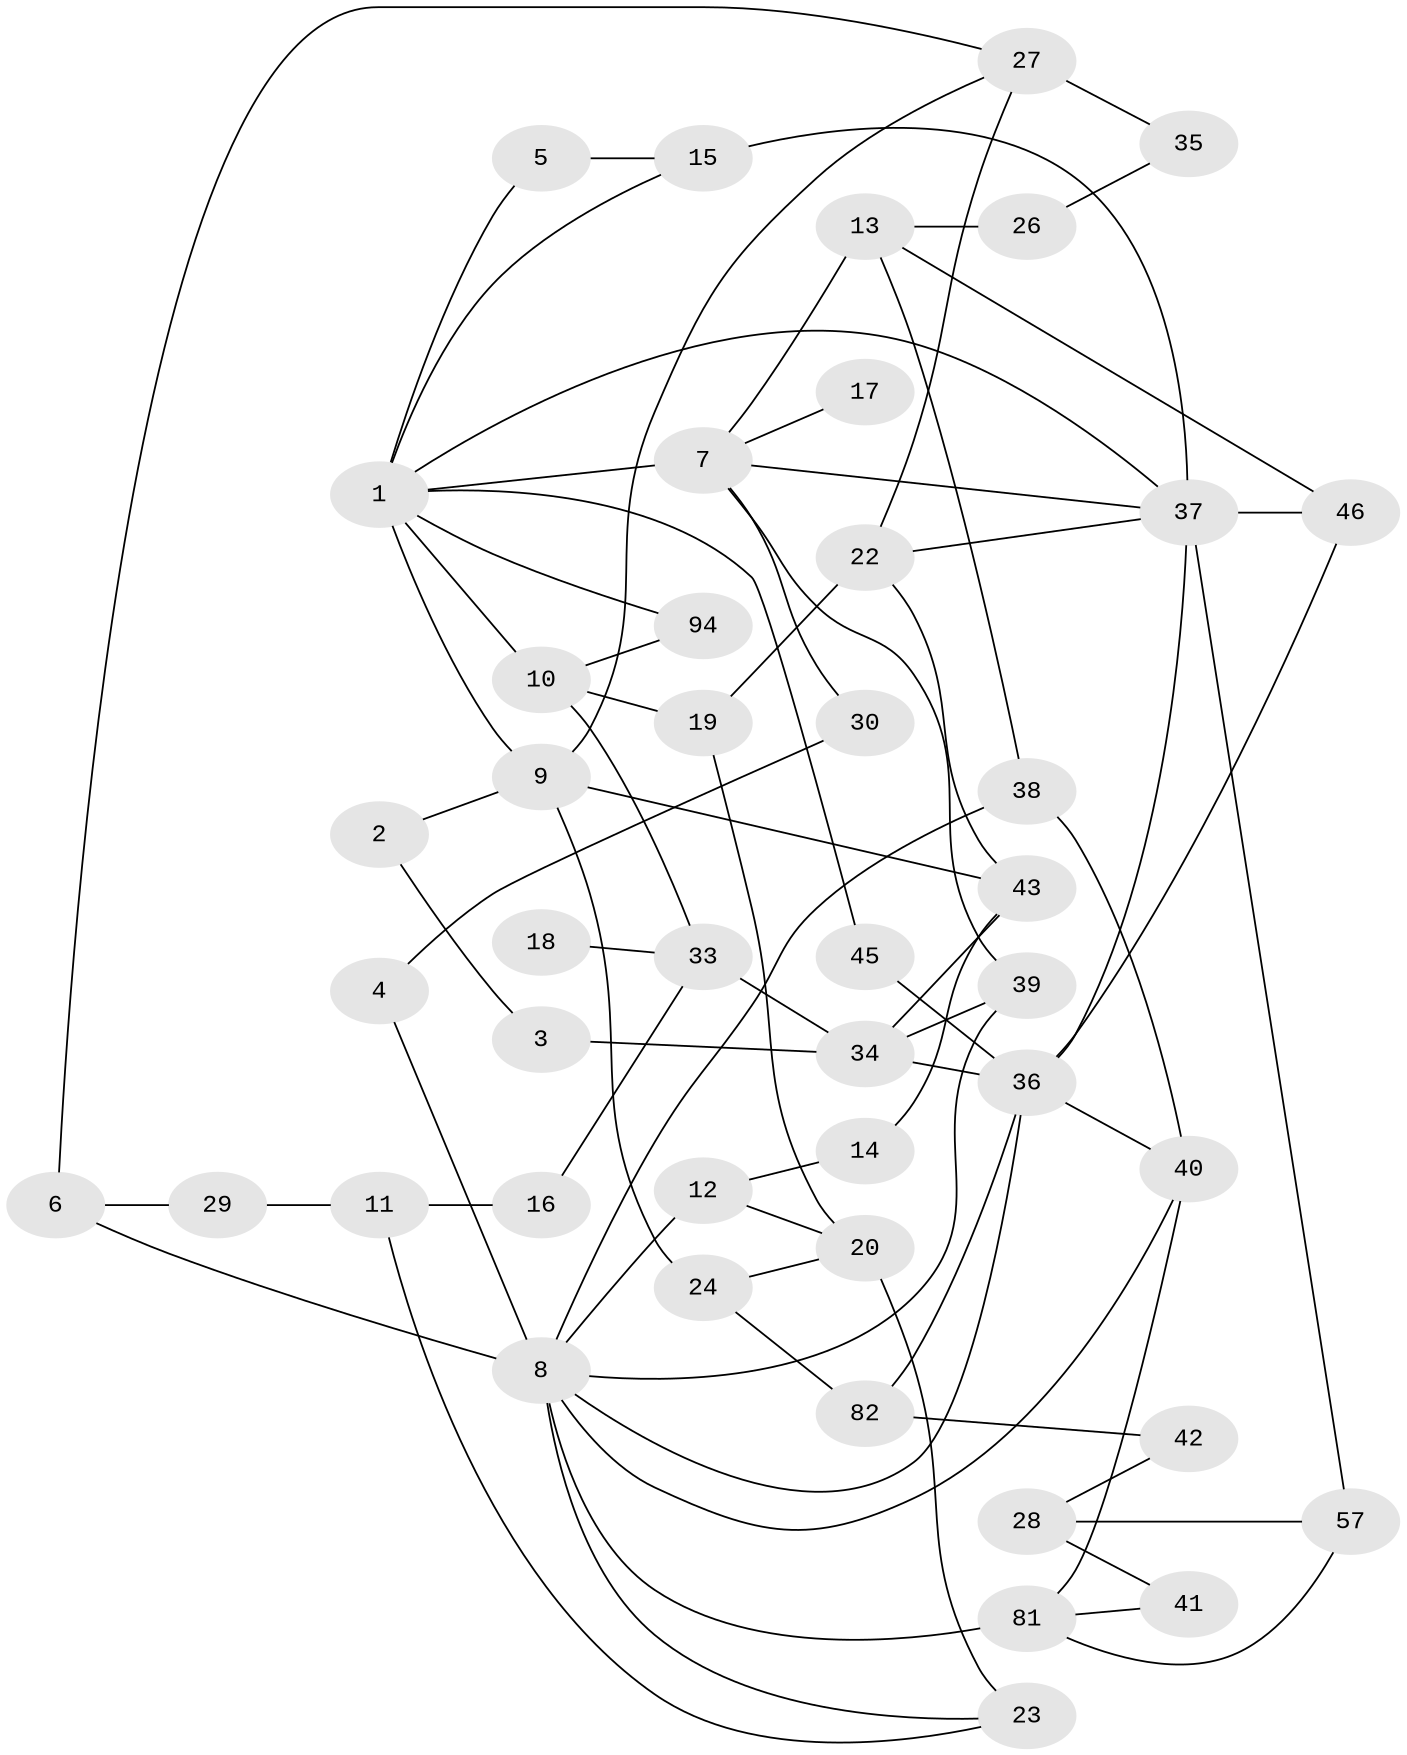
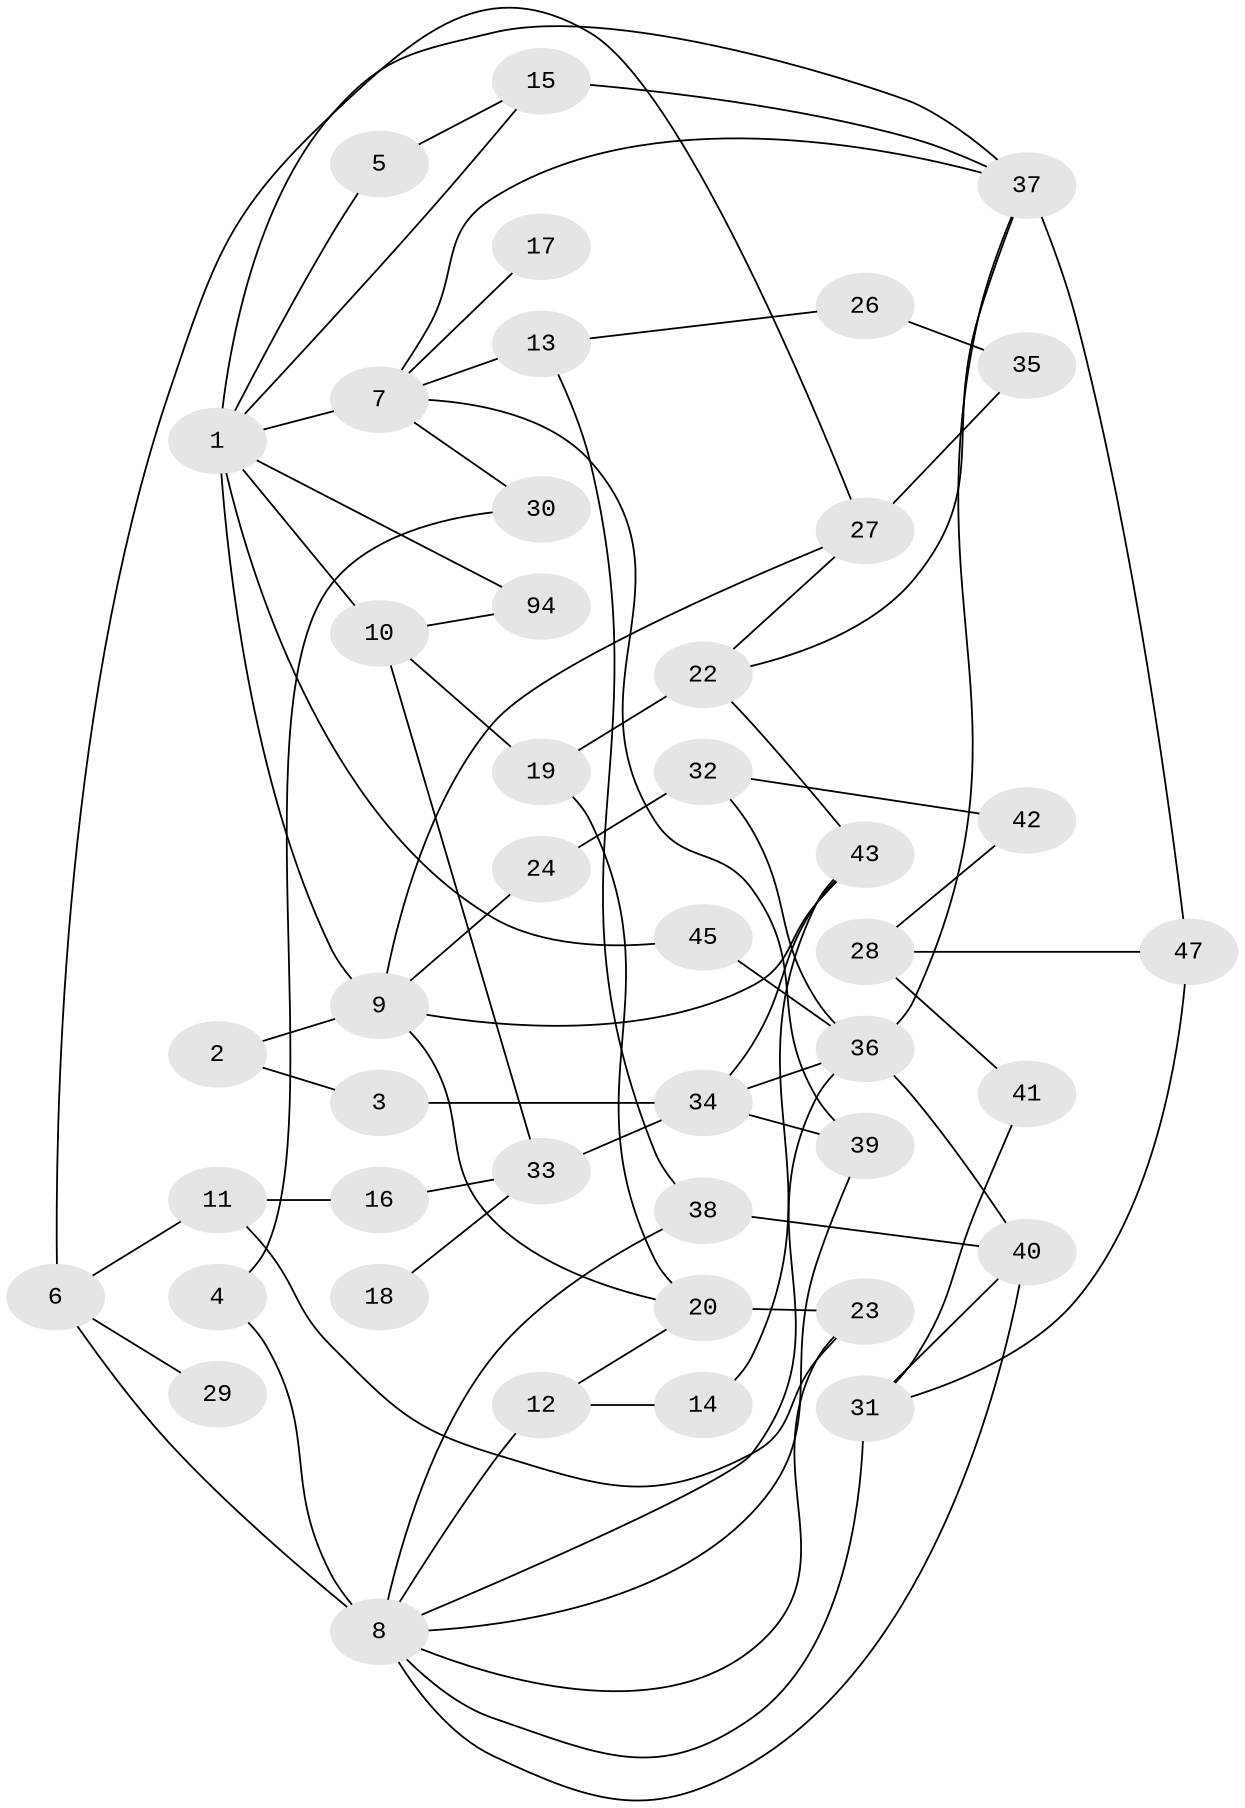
(1351, 513) -> none
(299, 1205) -> (137, 1249)
(784, 1268) -> (478, 1202)
(865, 1414) -> (703, 772)
(1351, 1522) -> (1189, 952)
(1027, 1619) -> (865, 1409)
